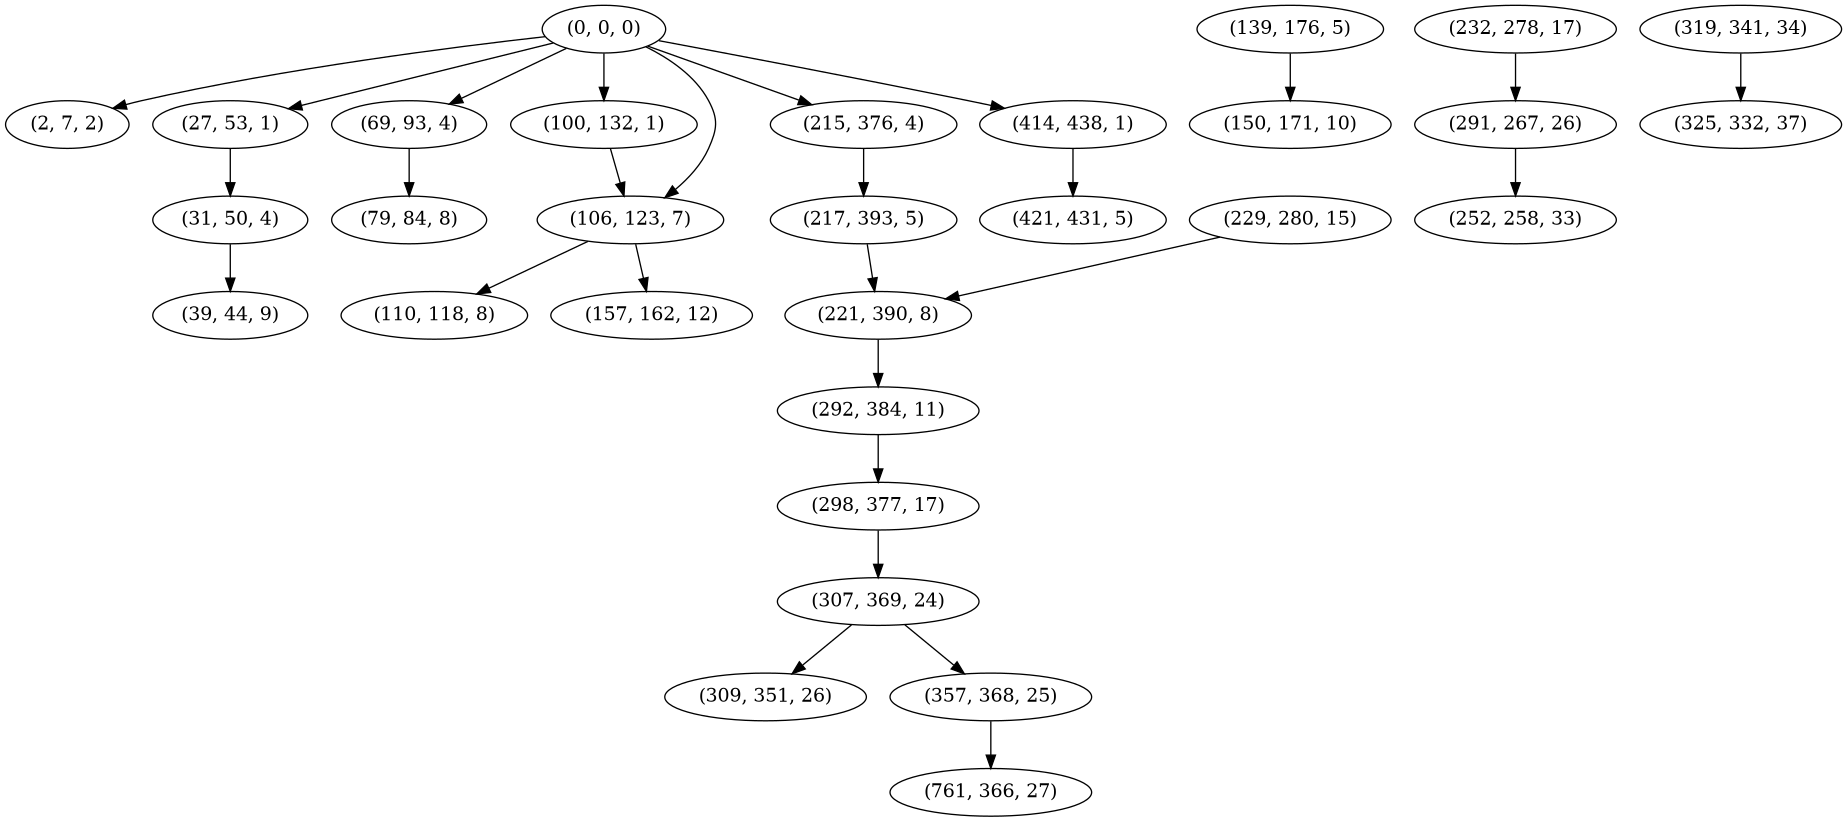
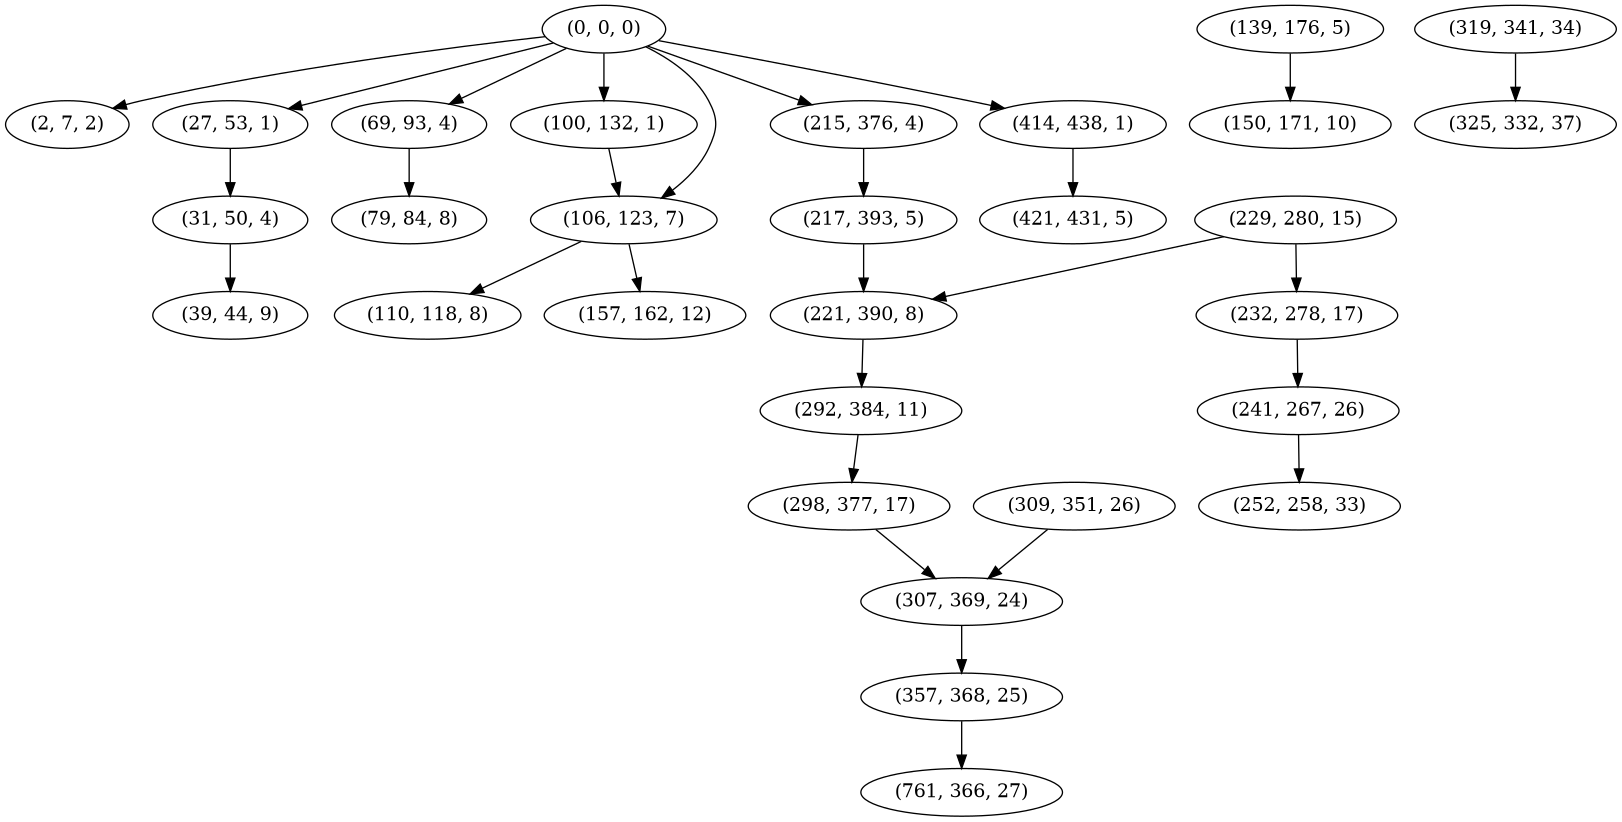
(1516, 125) -> (1298, 411)
none -> (1296, 261)
(827, 645) -> (1023, 550)
